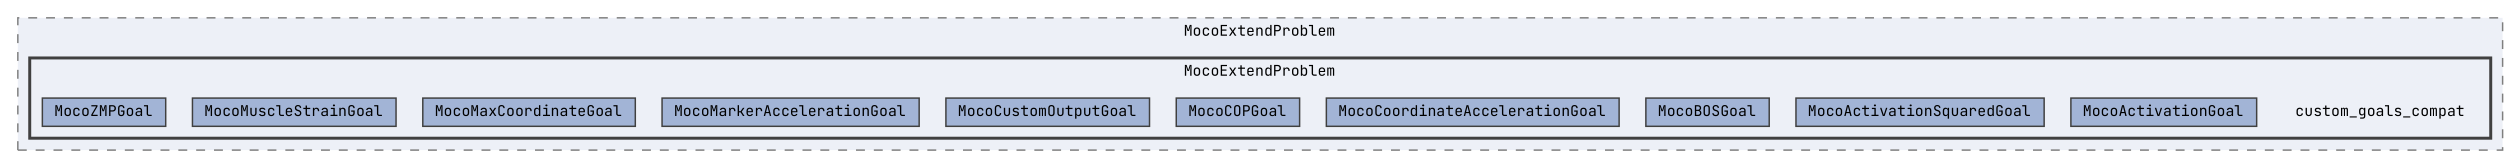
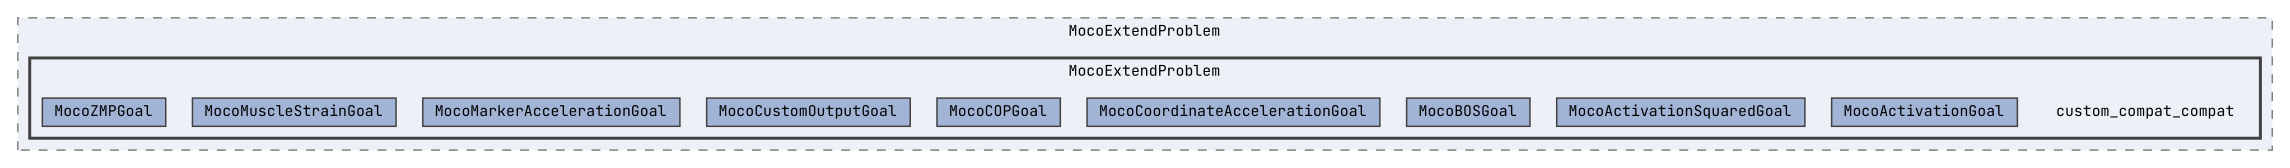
(529, 112) -> none
(2381, 112) -> (2146, 112)
